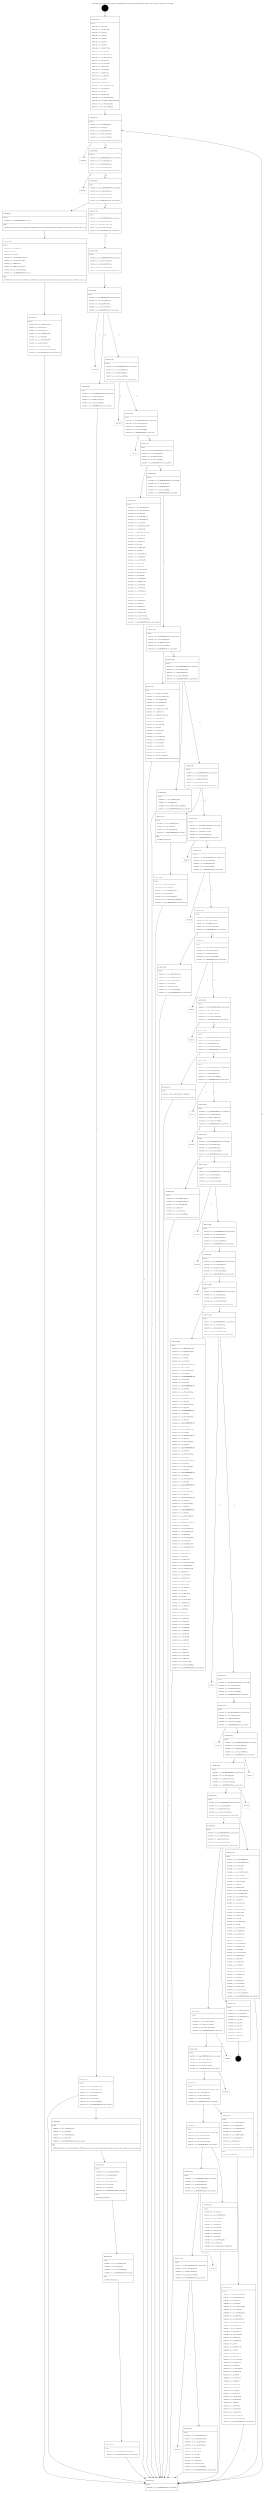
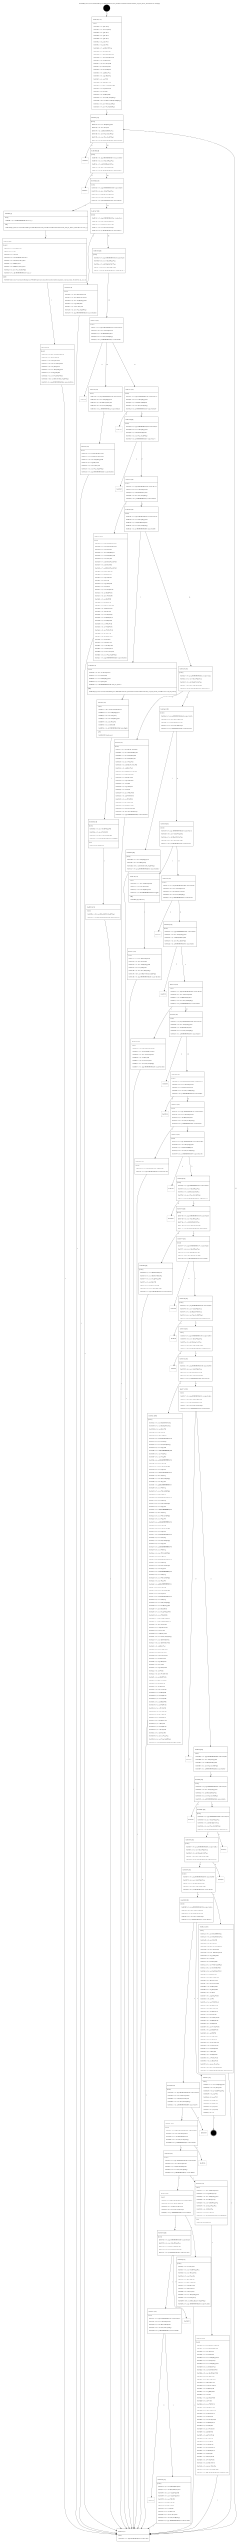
none -> (80, 300)
(96, 2113) -> (137, 597)
